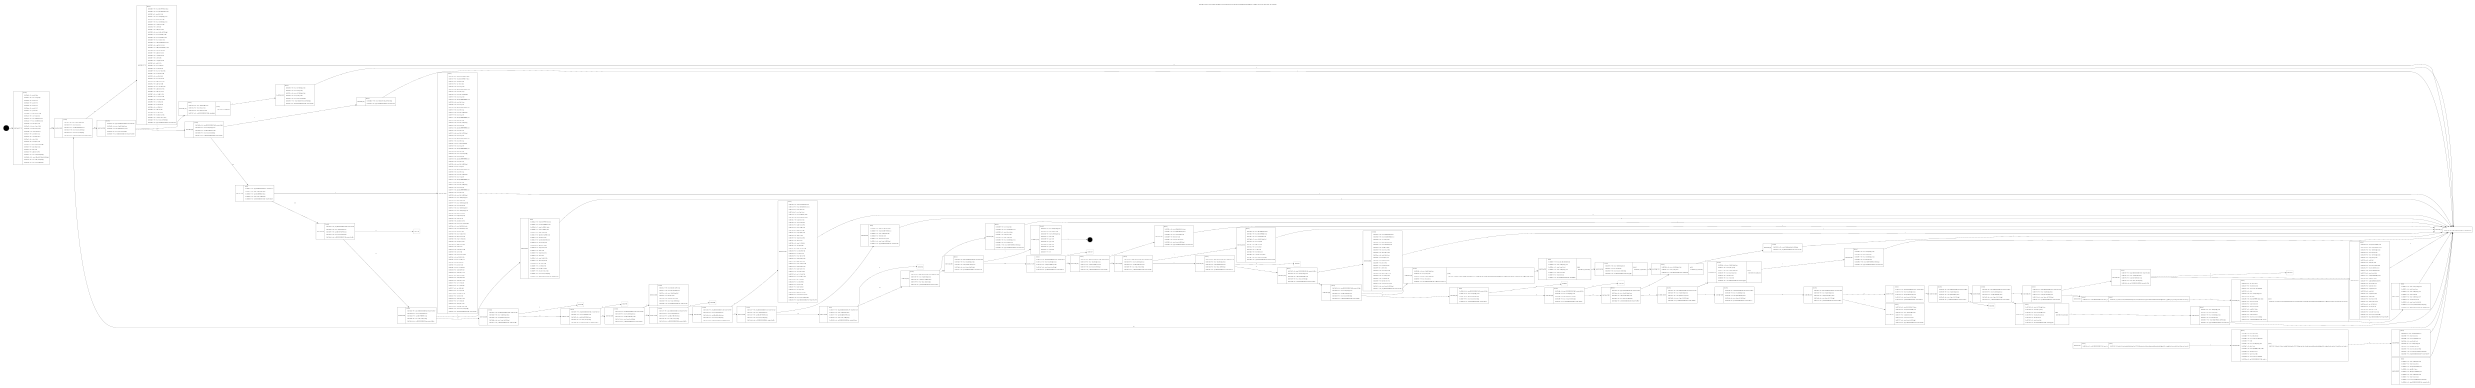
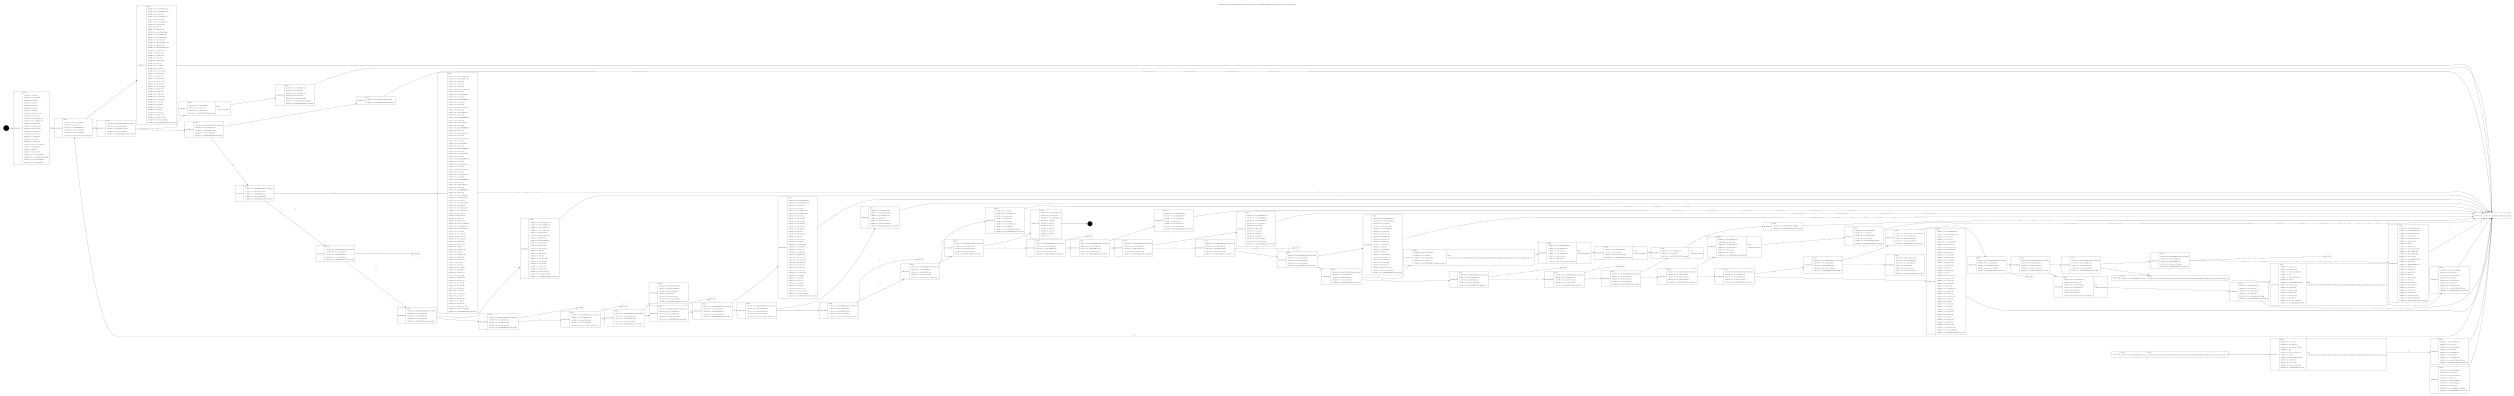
none -> (1946, 281)
